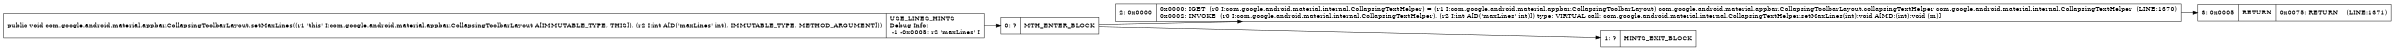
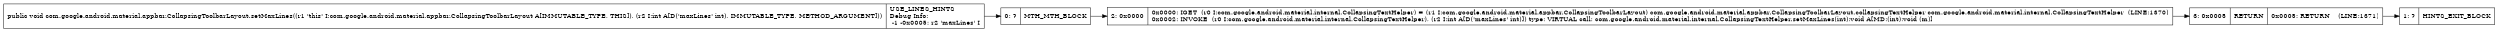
(2334, 12) -> (2325, 16)
(1060, 25) -> (1055, 16)
(1347, 32) -> (2389, 16)
